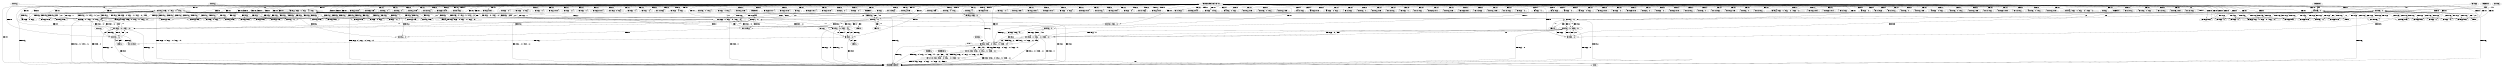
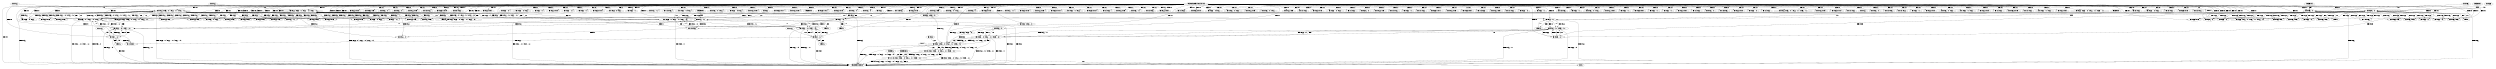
(542, 5) -> (536, 5)
(627, 8) -> (621, 8)
(1466, 8) -> (1469, 8)
